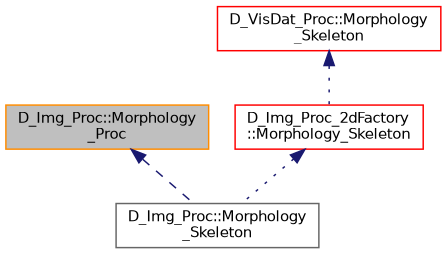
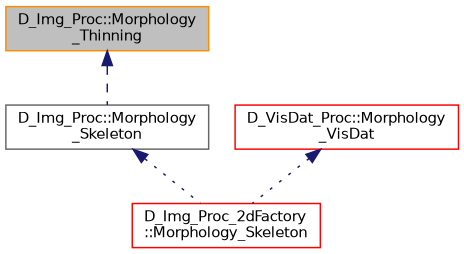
(329, 29) -> (347, 127)
(107, 127) -> (107, 29)
(268, 181) -> (173, 181)
